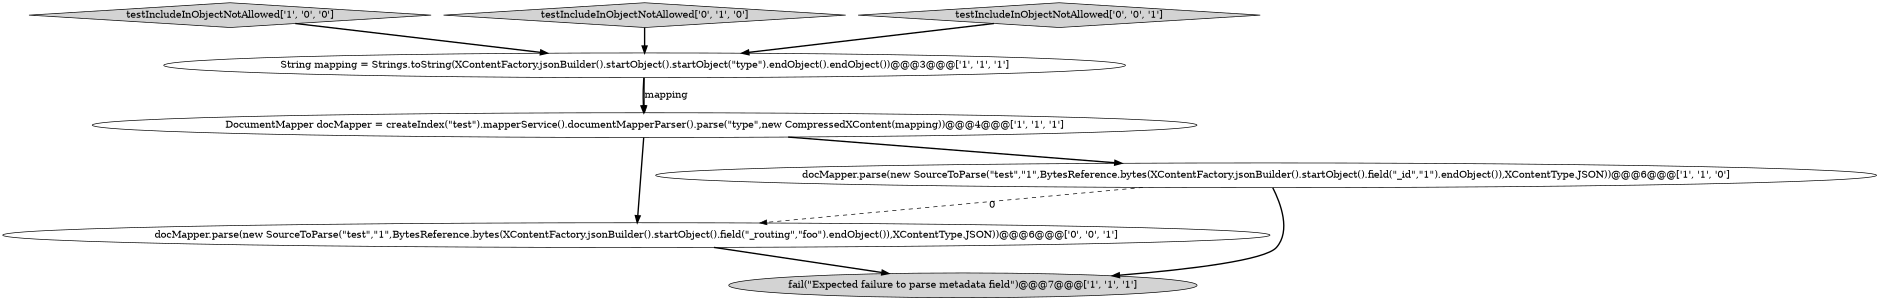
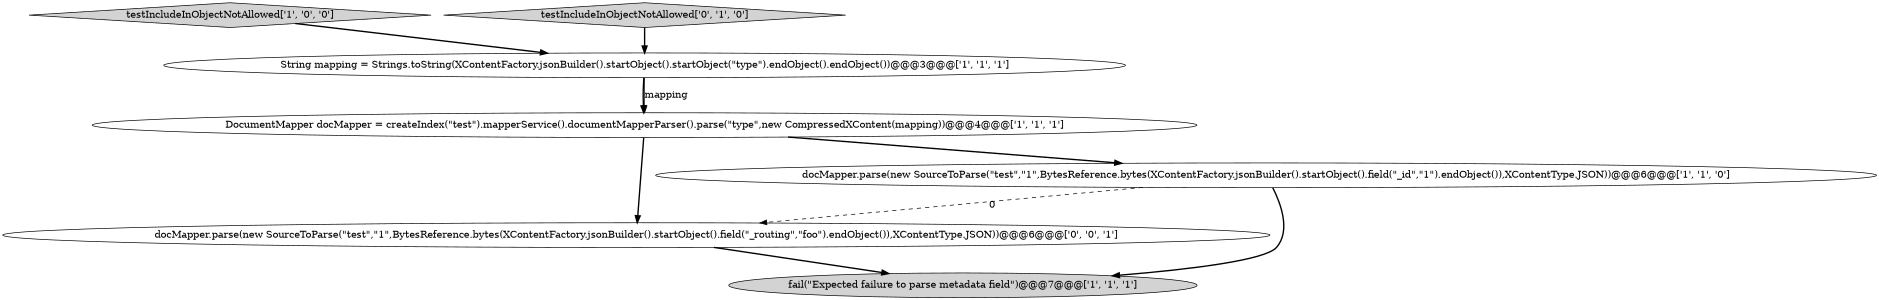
(1059, 15) -> none
